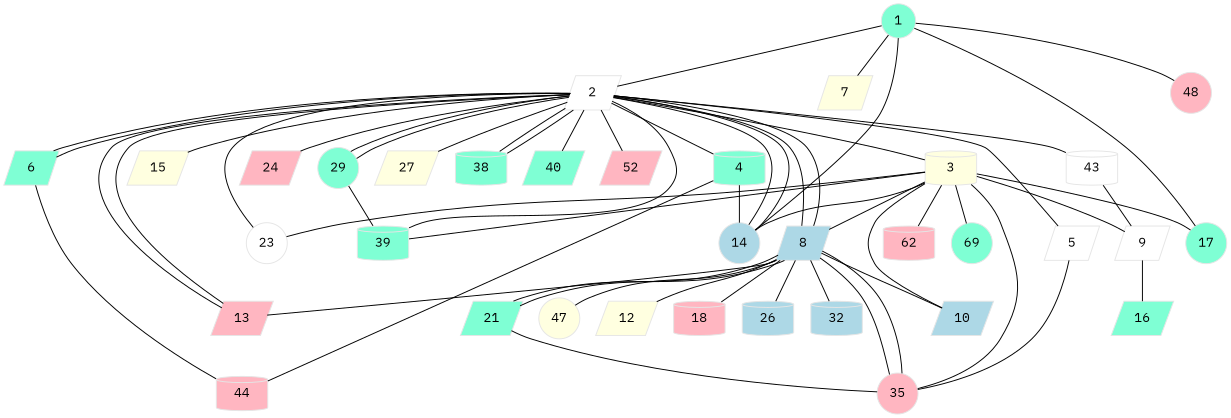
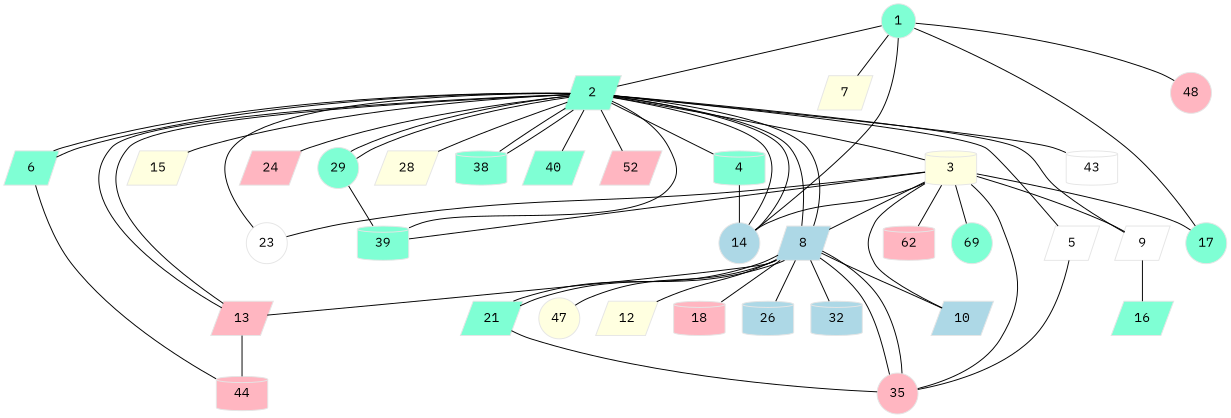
(593, 93) -> (593, 93)
(407, 168) -> (407, 168)
(1121, 212) -> (1019, 148)
(491, 281) -> (242, 356)
